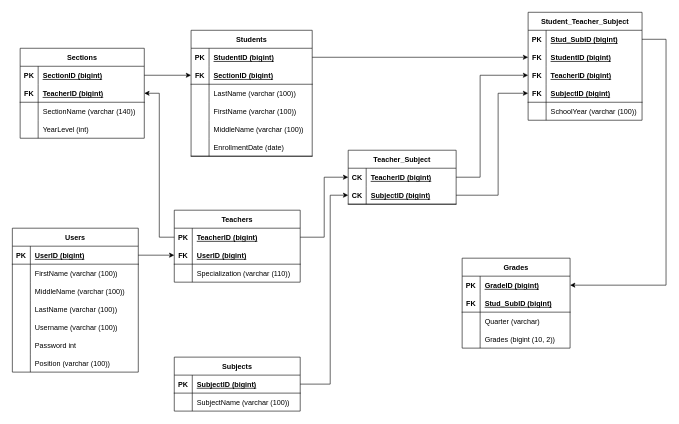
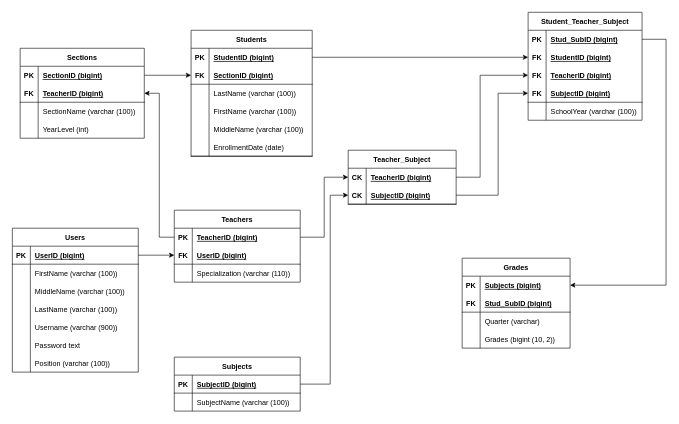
(94, 112) -> (94, 112)
(515, 286) -> (517, 286)
(82, 328) -> (82, 328)
(57, 346) -> (60, 346)
